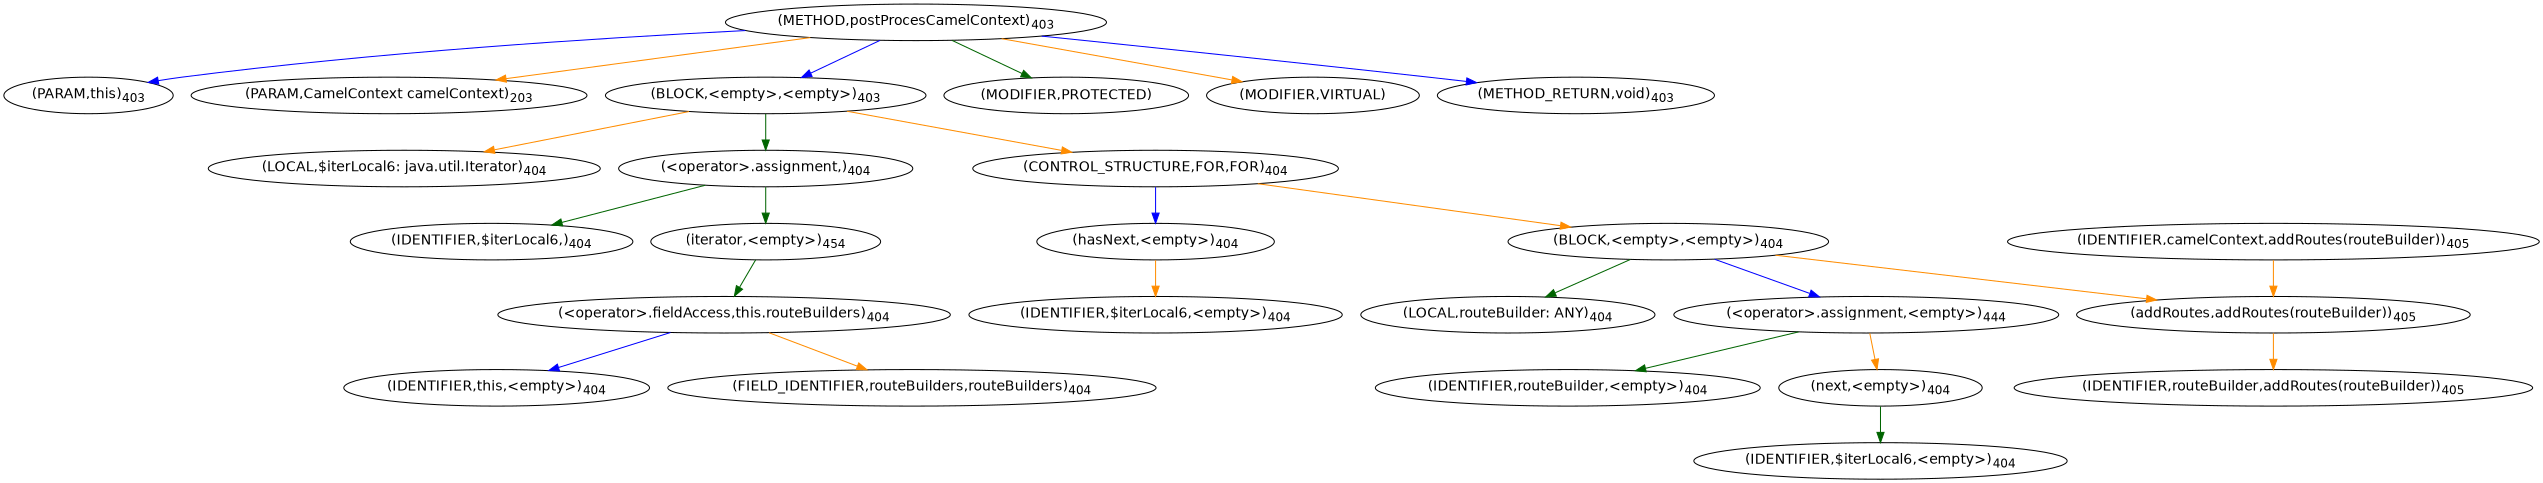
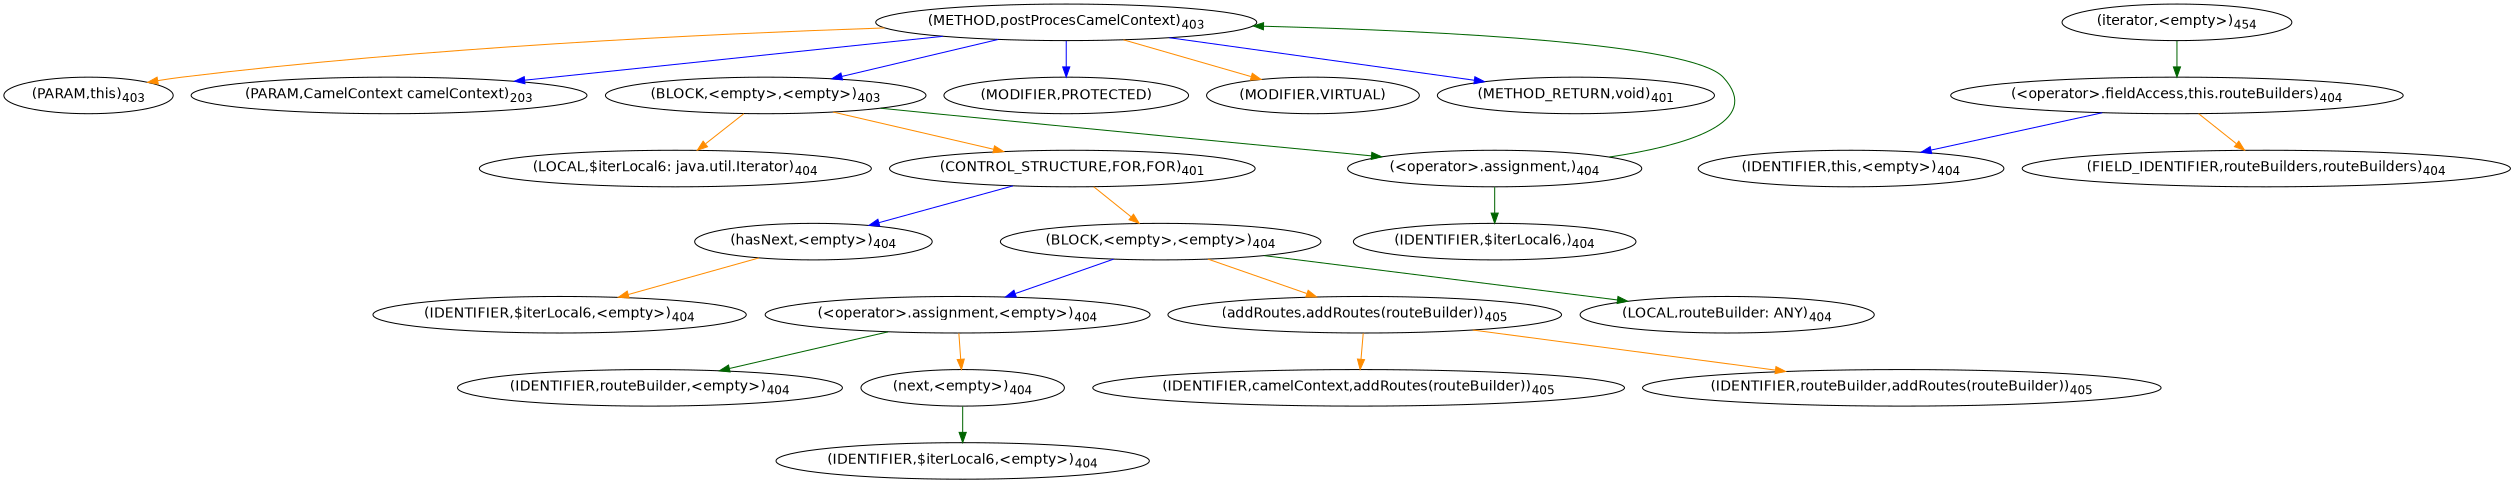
(451, 50) -> (521, 46)
(987, 57) -> (1066, 54)
(658, 58) -> (734, 58)
(1663, 94) -> (1663, 94)
(1276, 167) -> (1193, 167)
(766, 200) -> (1581, 44)
(2273, 273) -> (1362, 346)
(1995, 313) -> (1086, 313)
